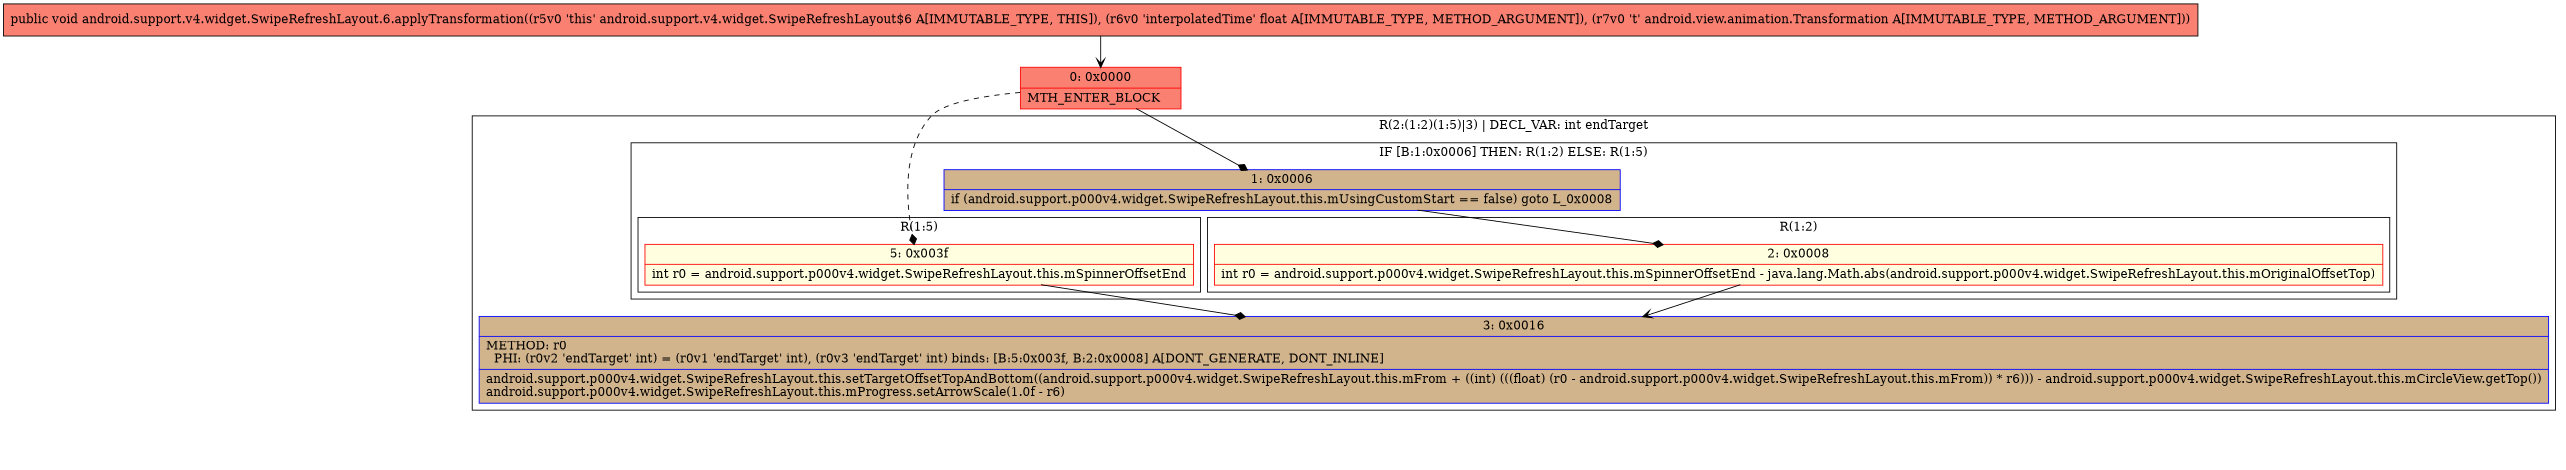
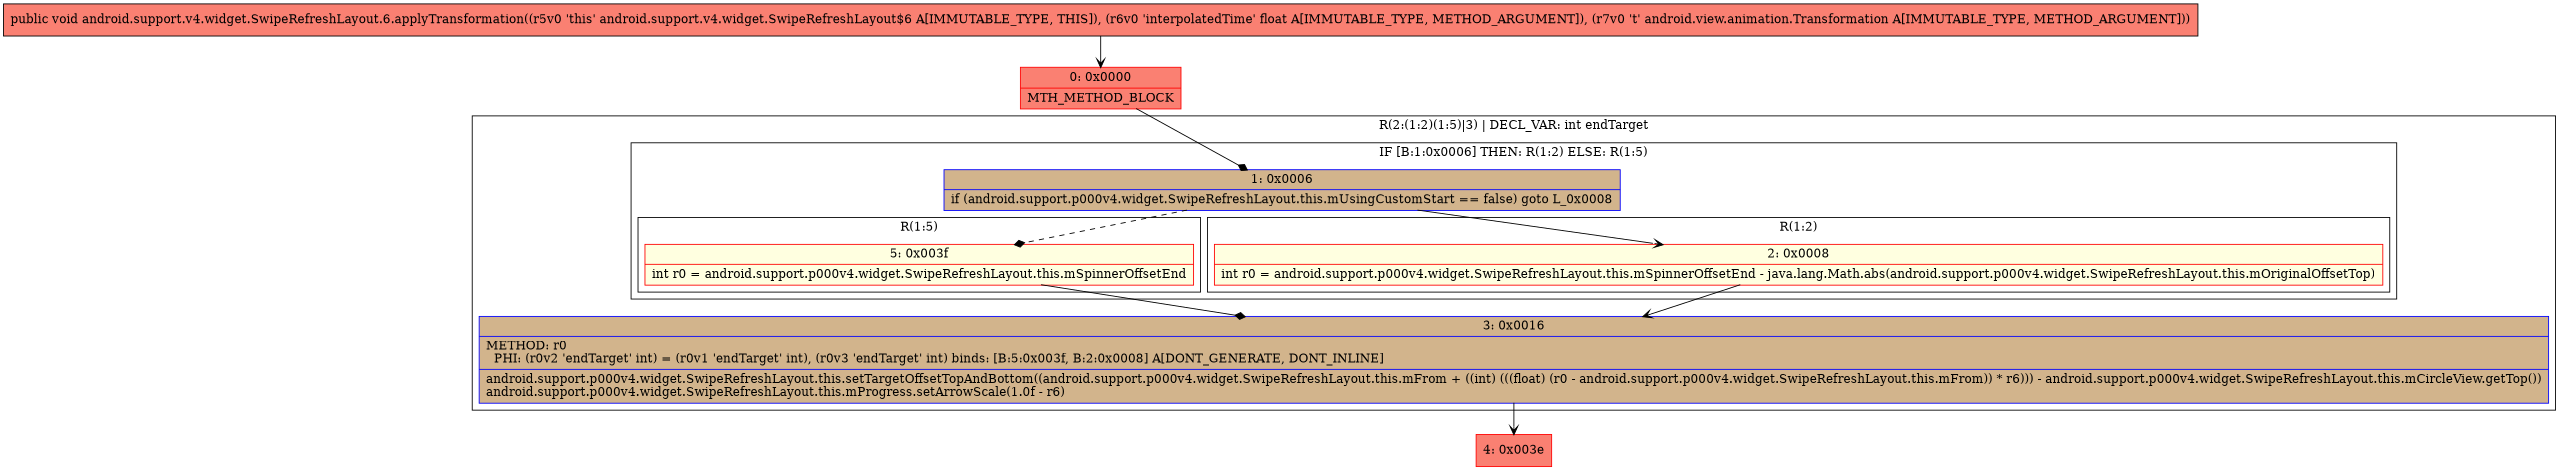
(1094, 98) -> (1101, 98)
(922, 128) -> (1106, 226)
(1535, 227) -> (1535, 227)
none -> (1514, 451)
